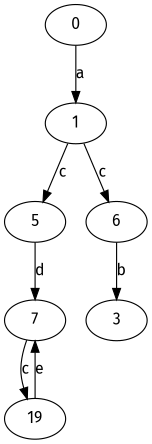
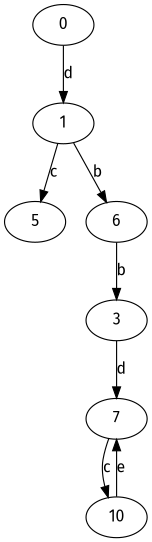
(80, 74) -> (68, 74)
(102, 173) -> (98, 173)
(35, 265) -> (117, 364)
(35, 419) -> (117, 517)
